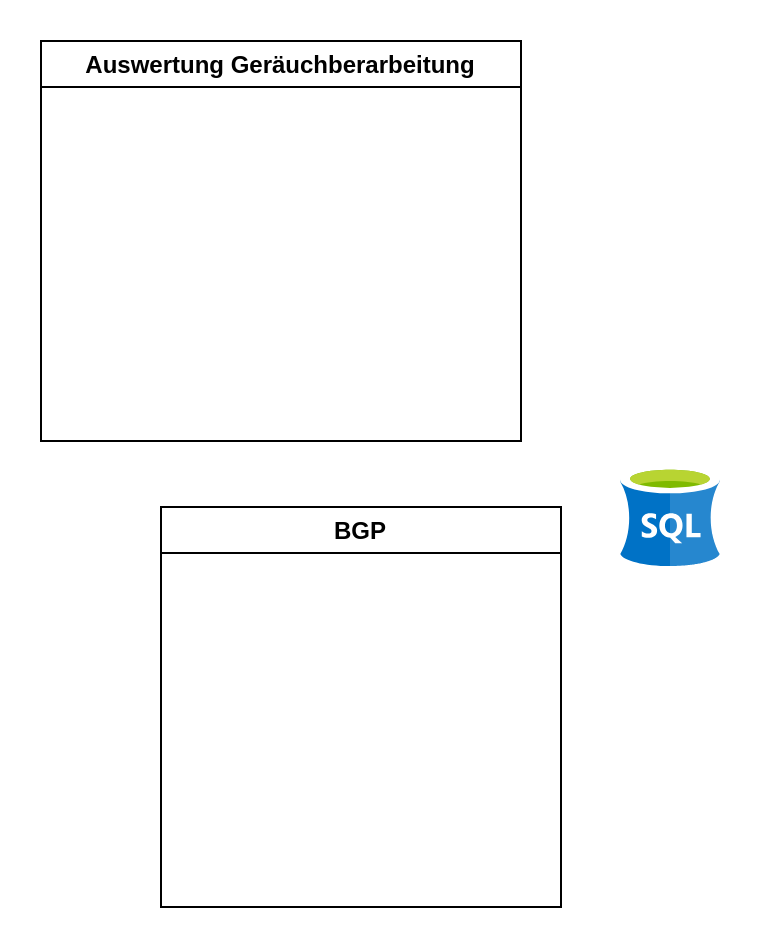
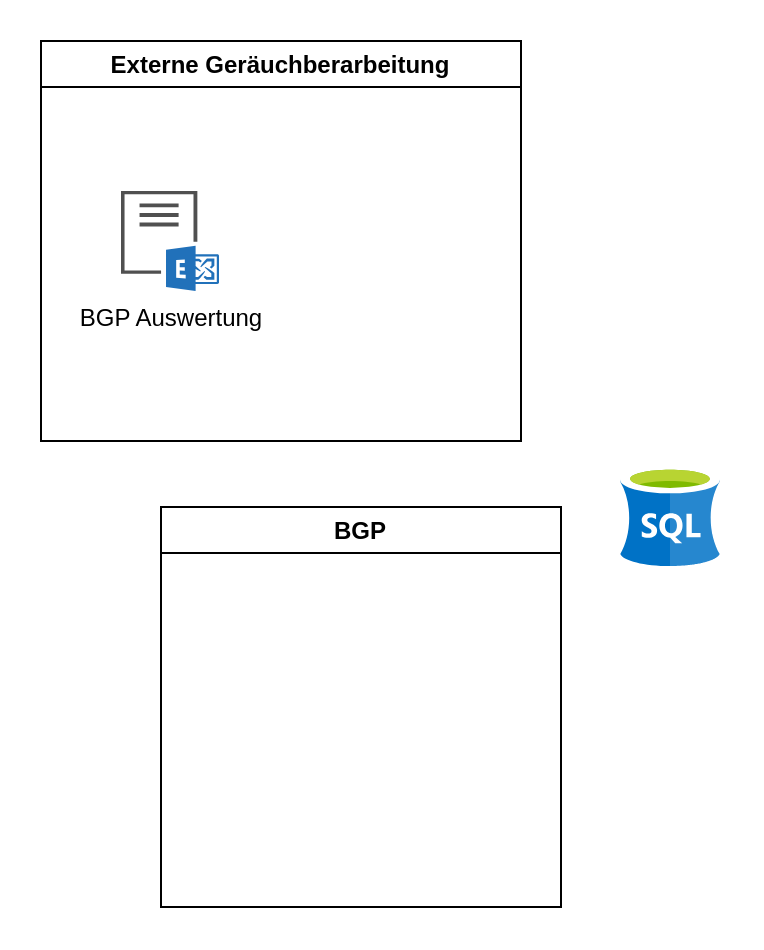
(280, 65) -> (280, 65)
none -> (170, 241)
